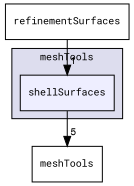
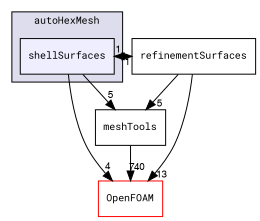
none -> (117, 56)
(67, 58) -> (67, 21)
none -> (165, 88)
none -> (131, 199)
